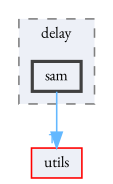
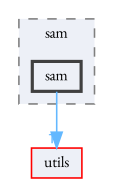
(57, 34) -> (57, 34)
